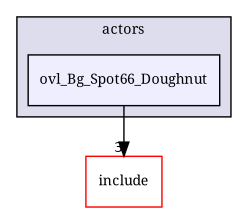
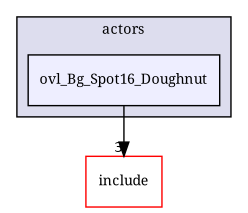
(124, 80) -> (124, 80)
